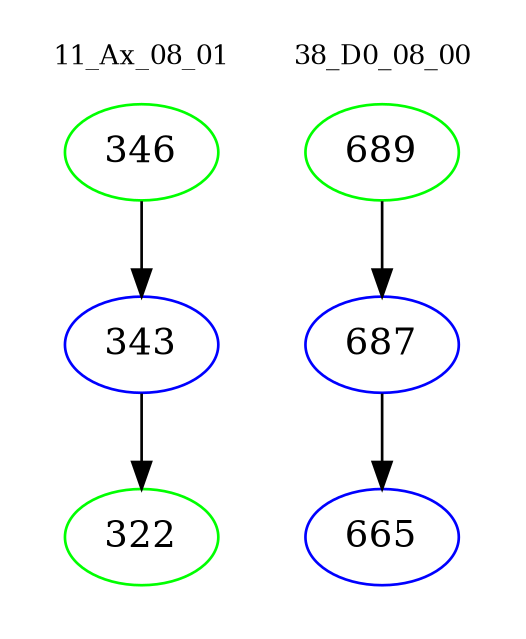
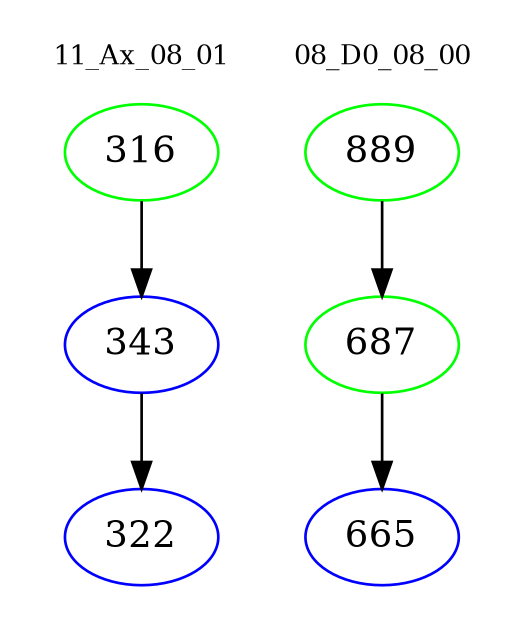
(383, 57) -> (383, 57)
(142, 152) -> (142, 152)
(382, 152) -> (382, 152)
(382, 345) -> (382, 345)
(142, 537) -> (142, 537)
